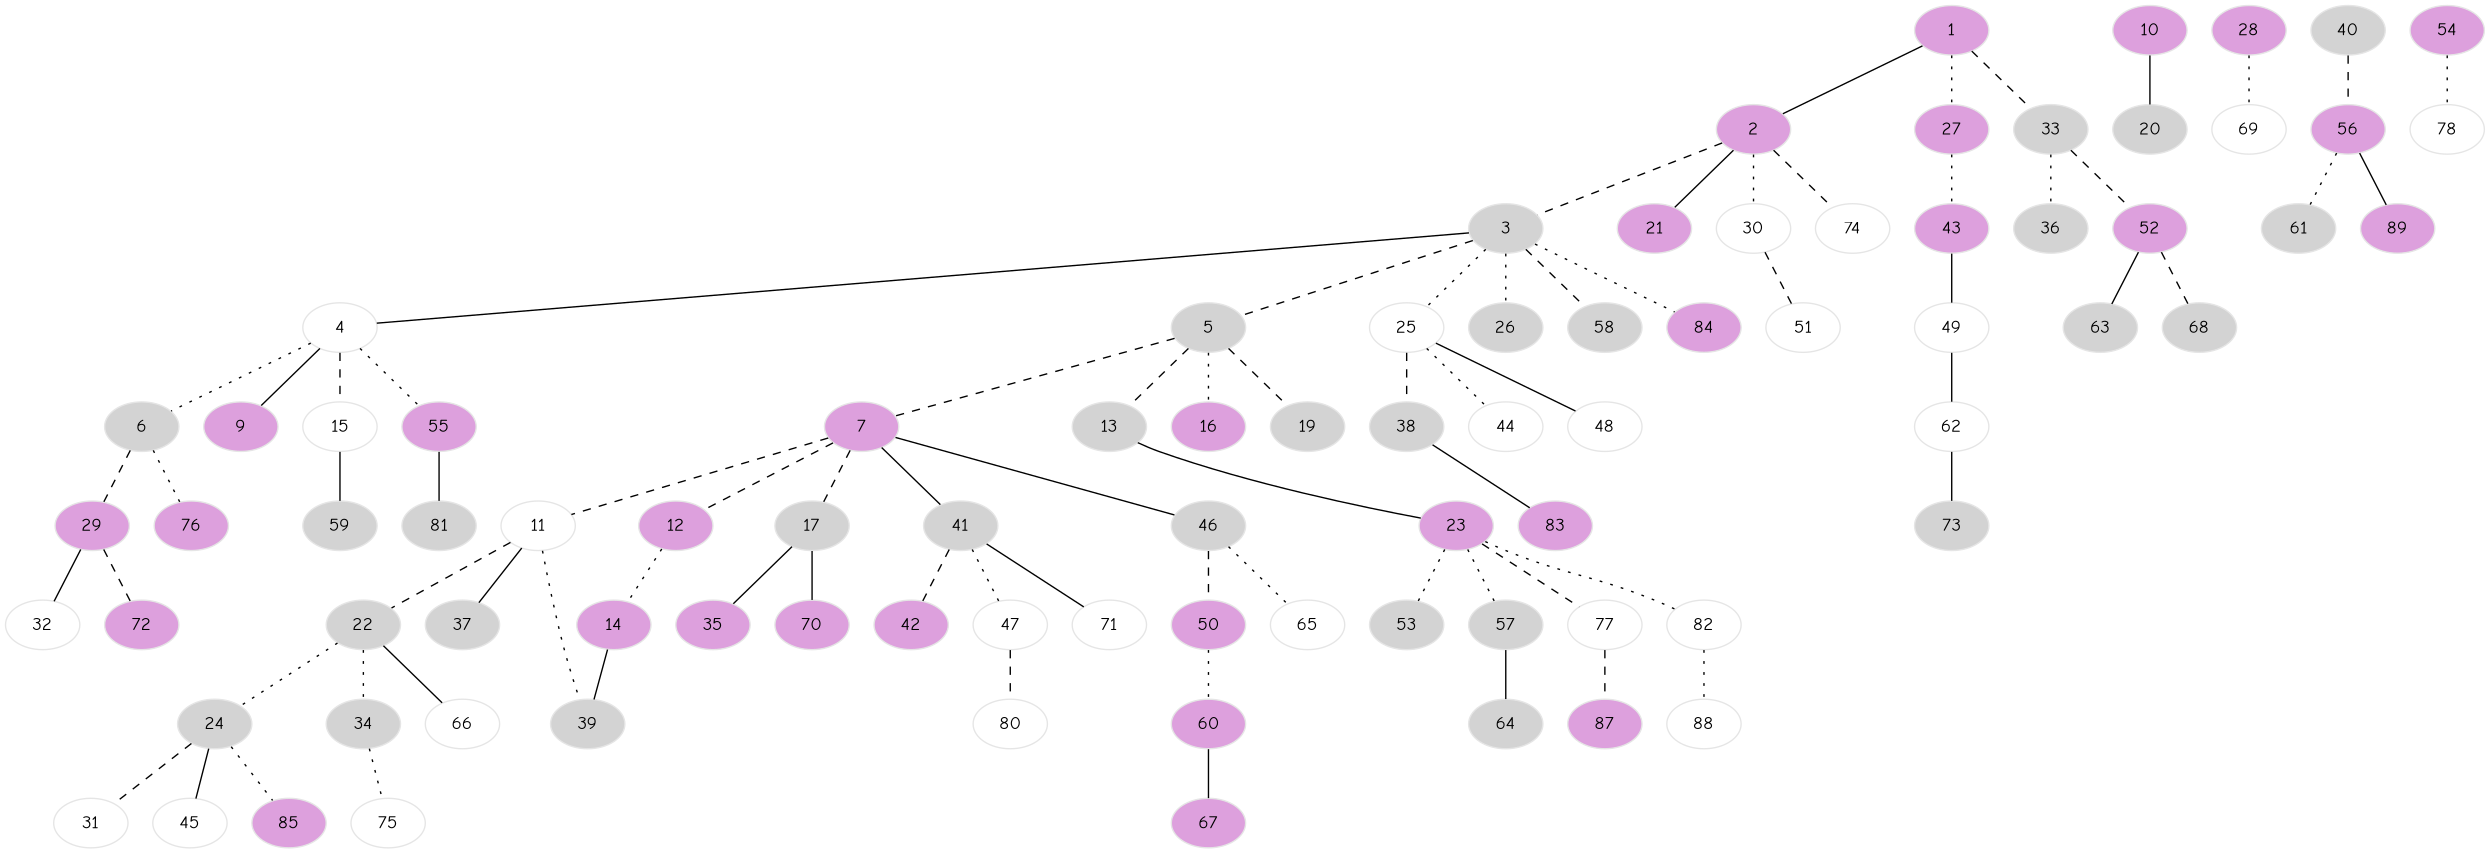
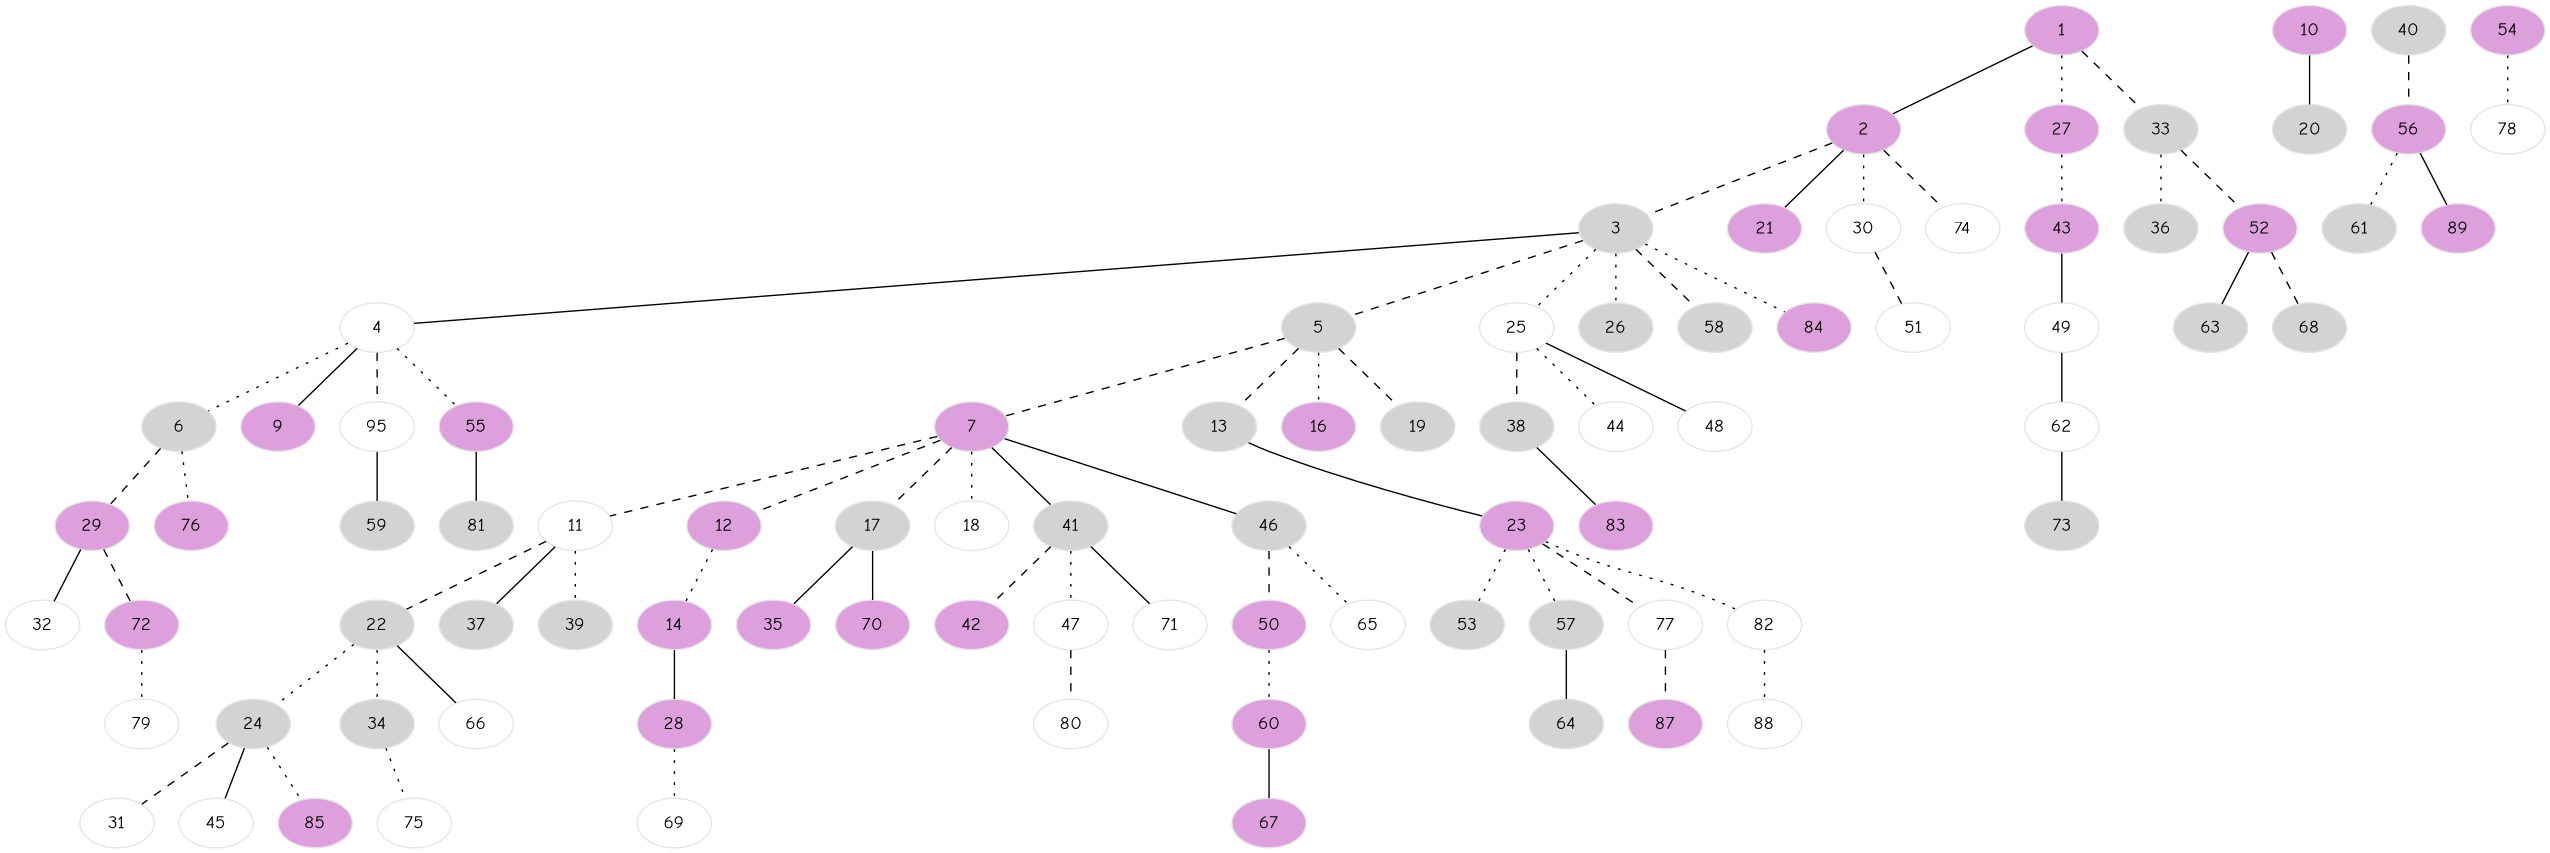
(340, 427) -> (377, 427)
none -> (972, 526)
(601, 675) -> (674, 675)
none -> (142, 724)
